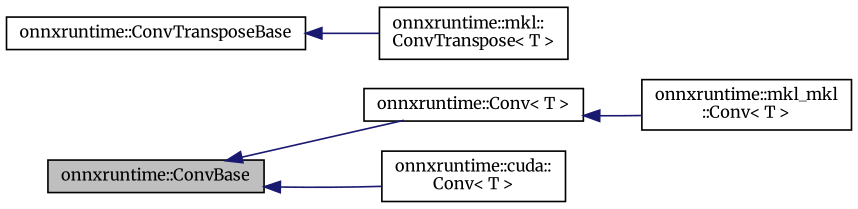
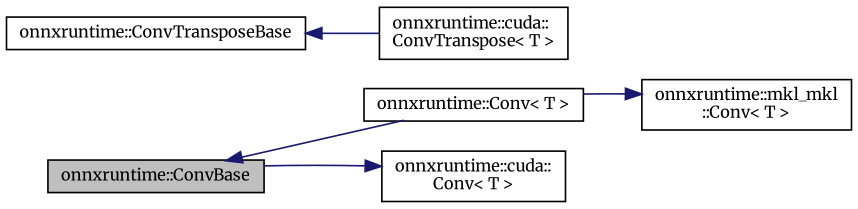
(474, 33) -> (474, 33)
(621, 116) -> (604, 94)
(331, 187) -> (314, 165)
